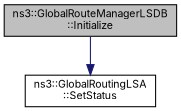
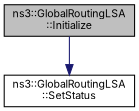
(90, 21) -> (69, 21)
